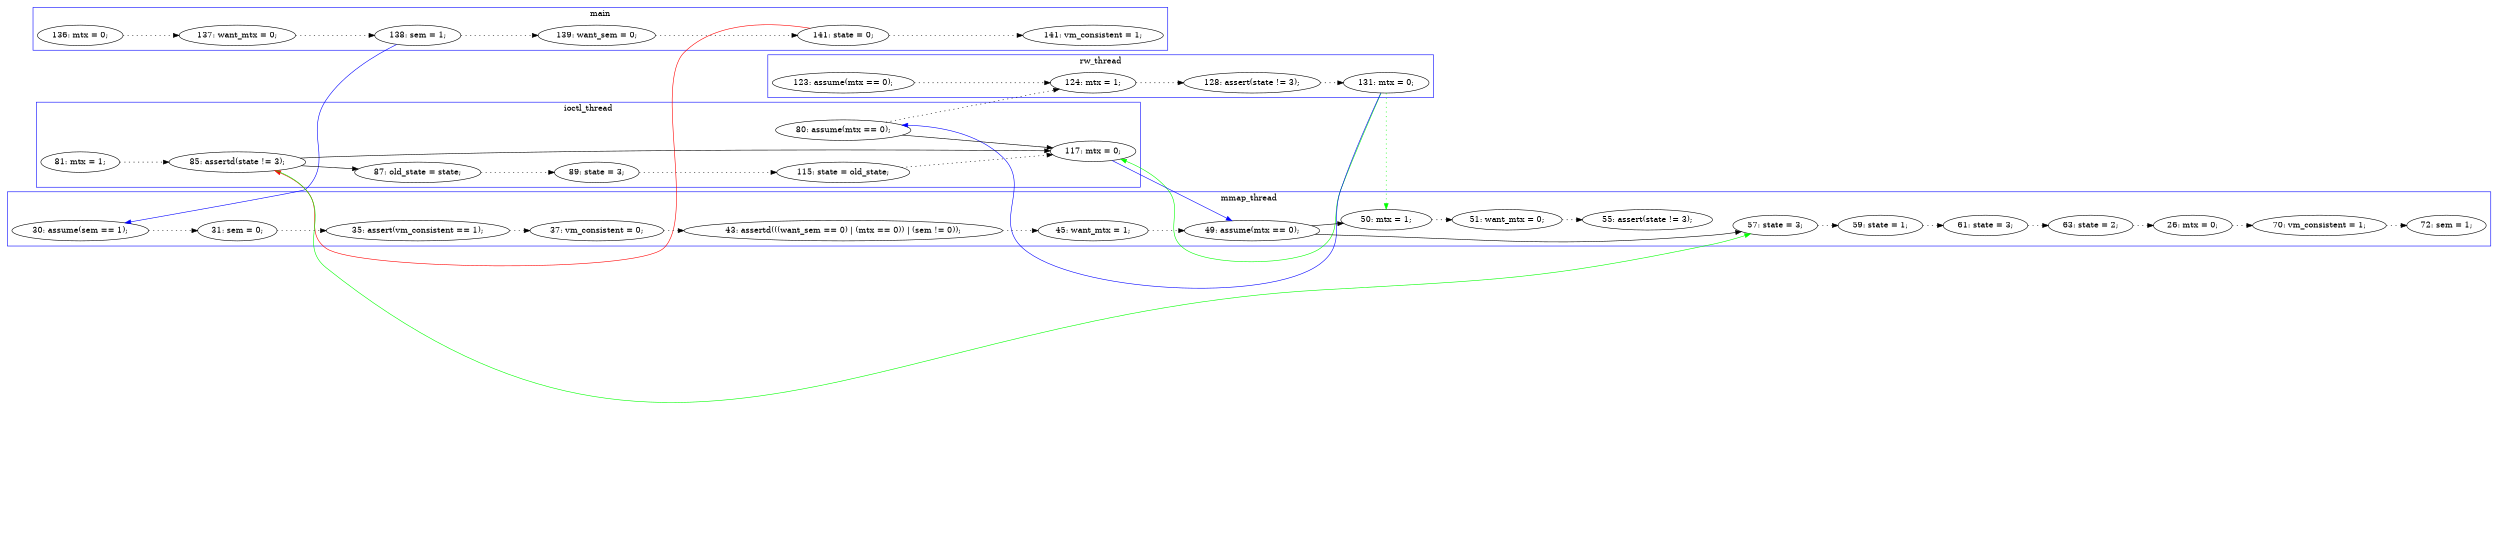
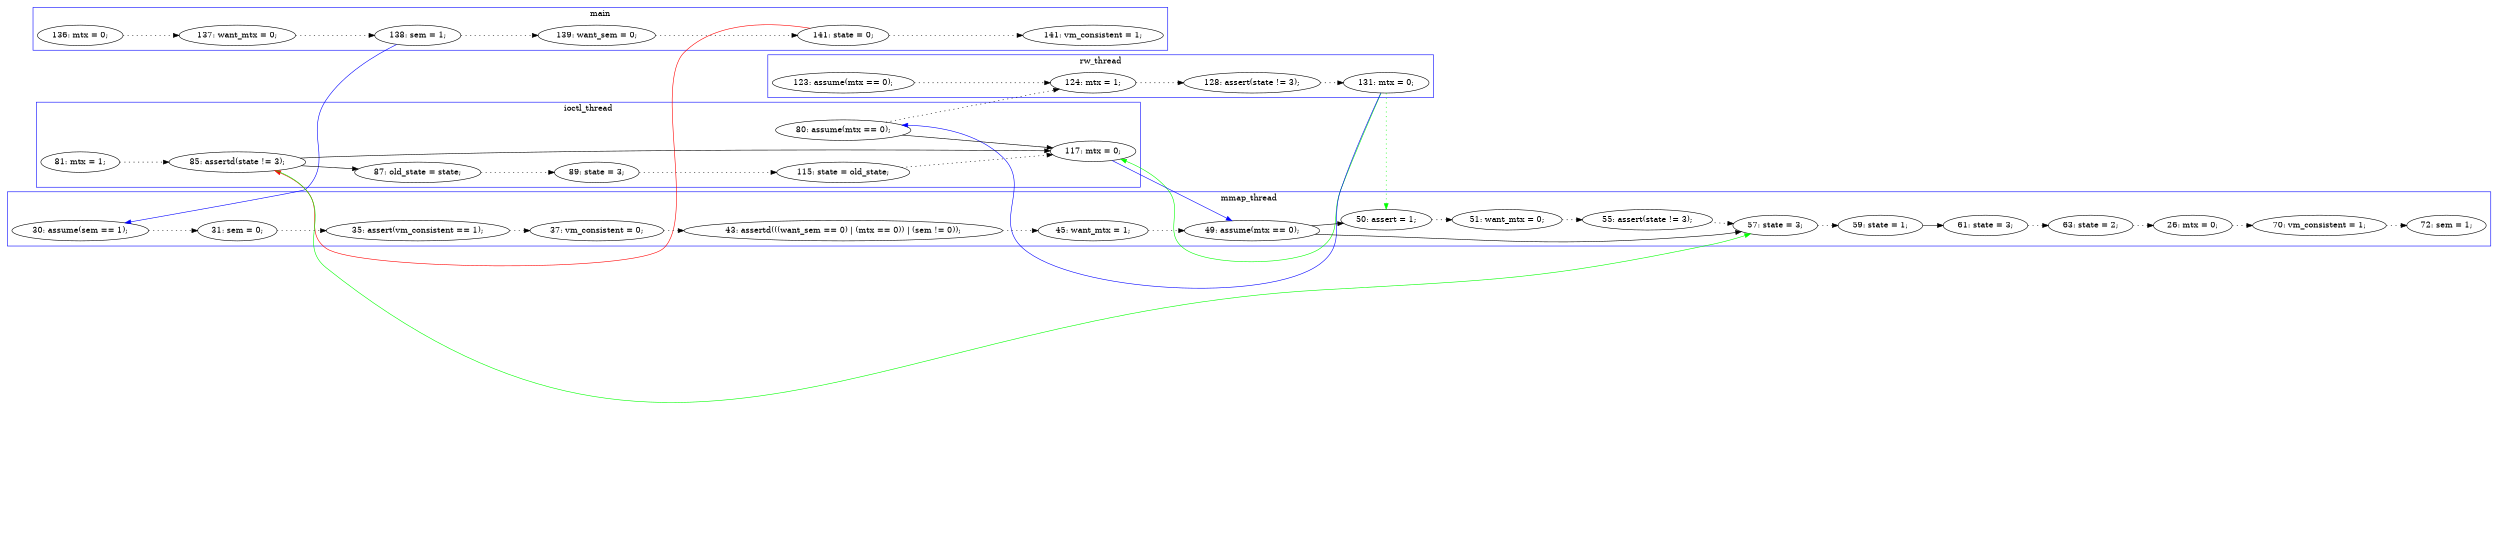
(1386, 220) -> (1386, 220)
none -> (1719, 223)
(1930, 225) -> (1930, 225)
